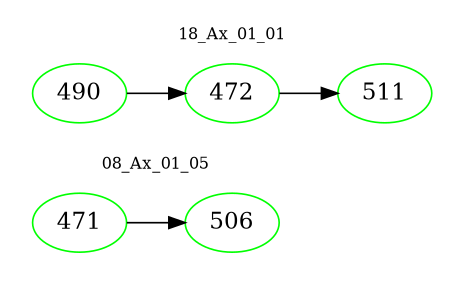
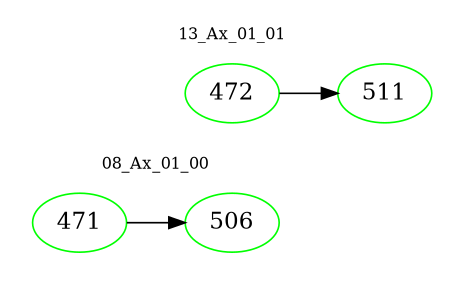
(232, 35) -> (232, 35)
(80, 93) -> none
(156, 165) -> (156, 165)
